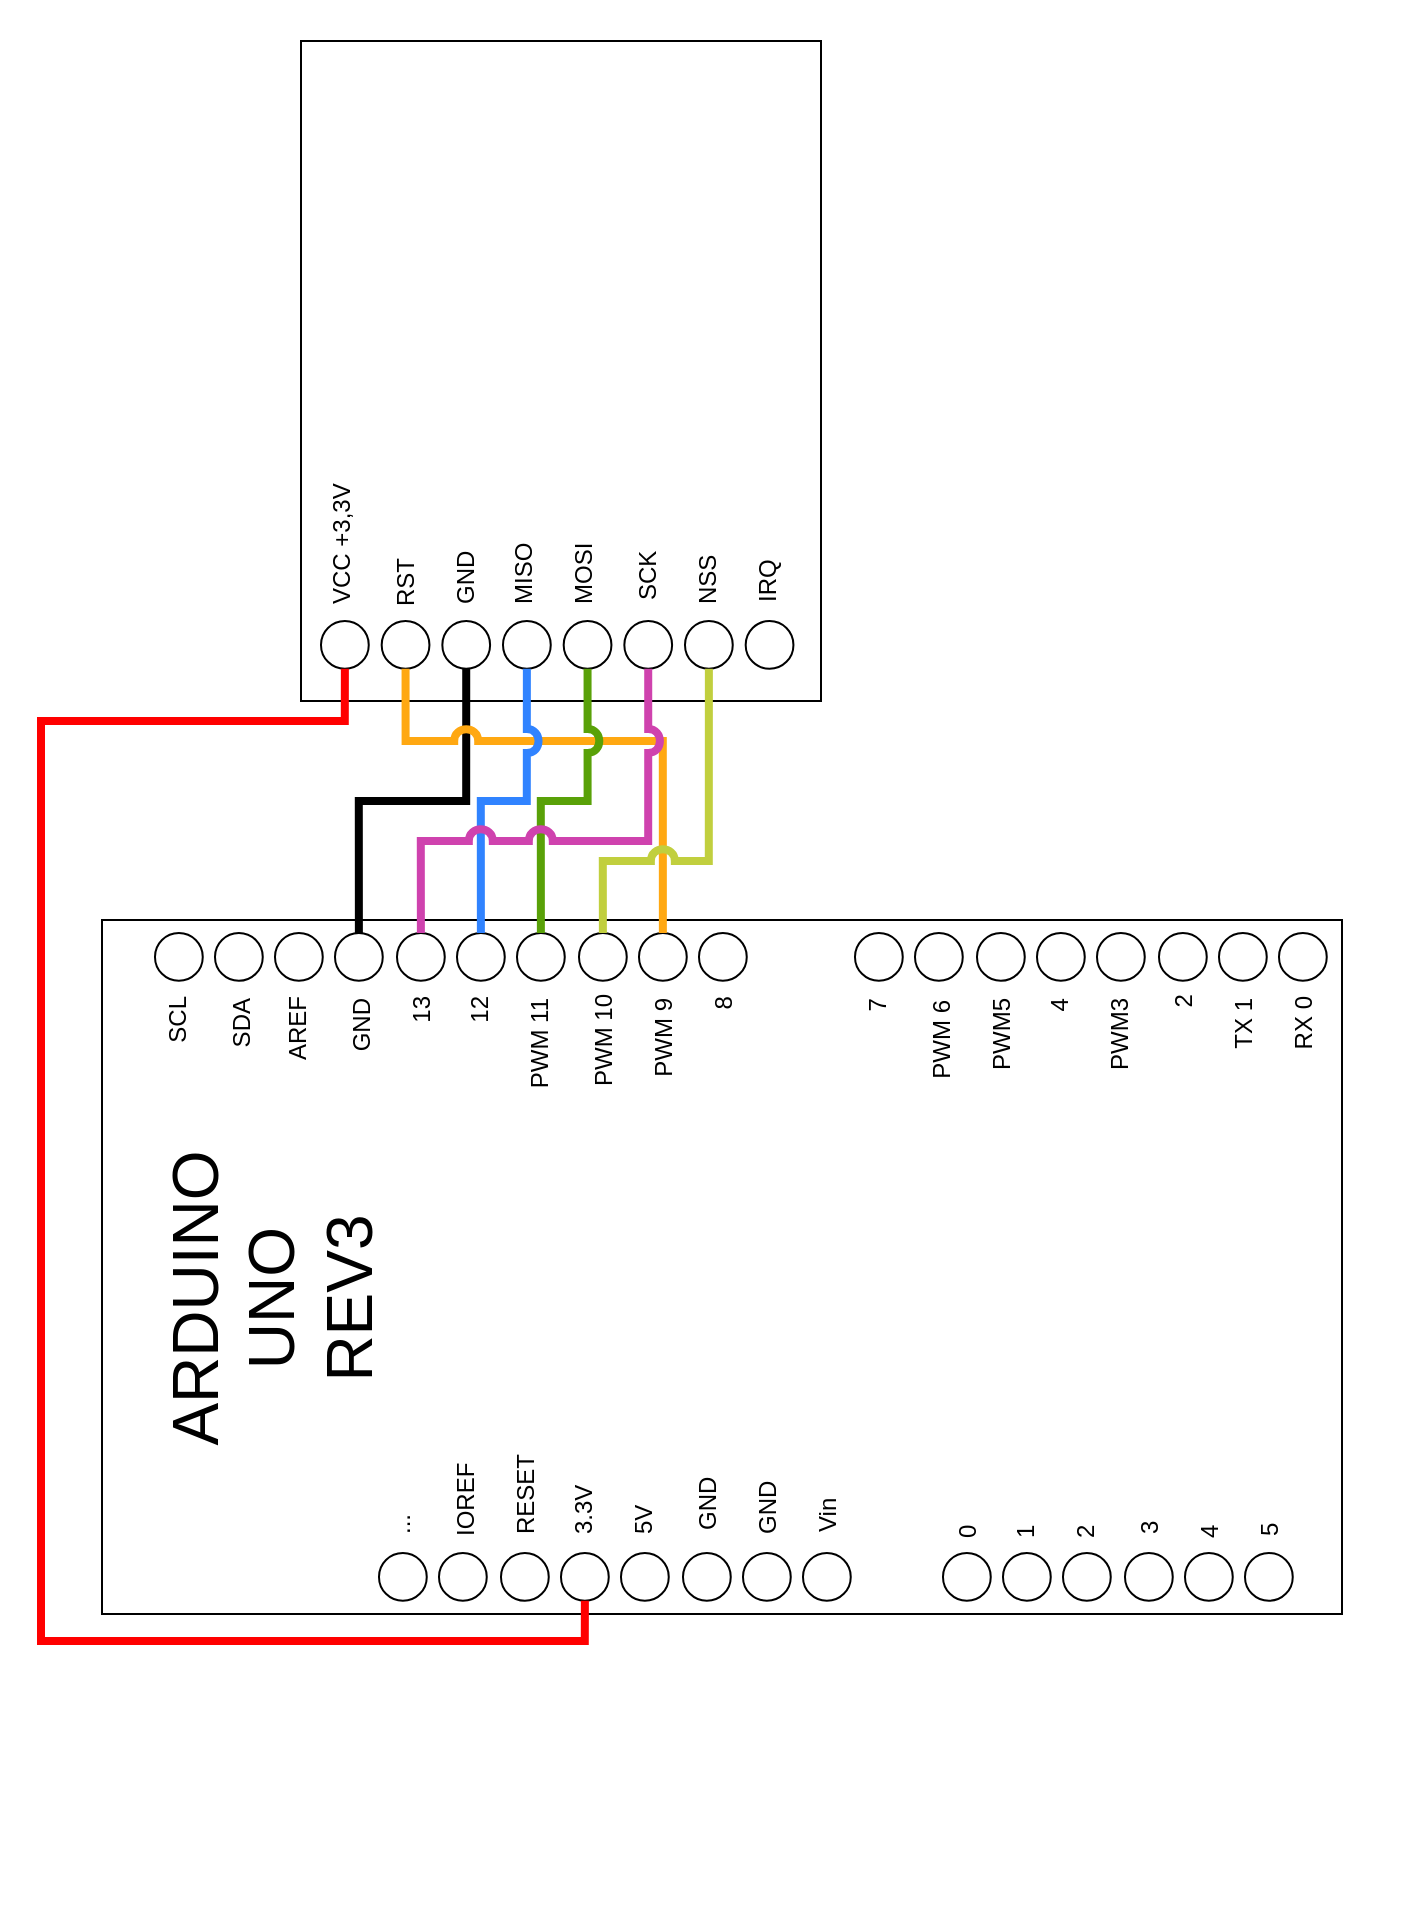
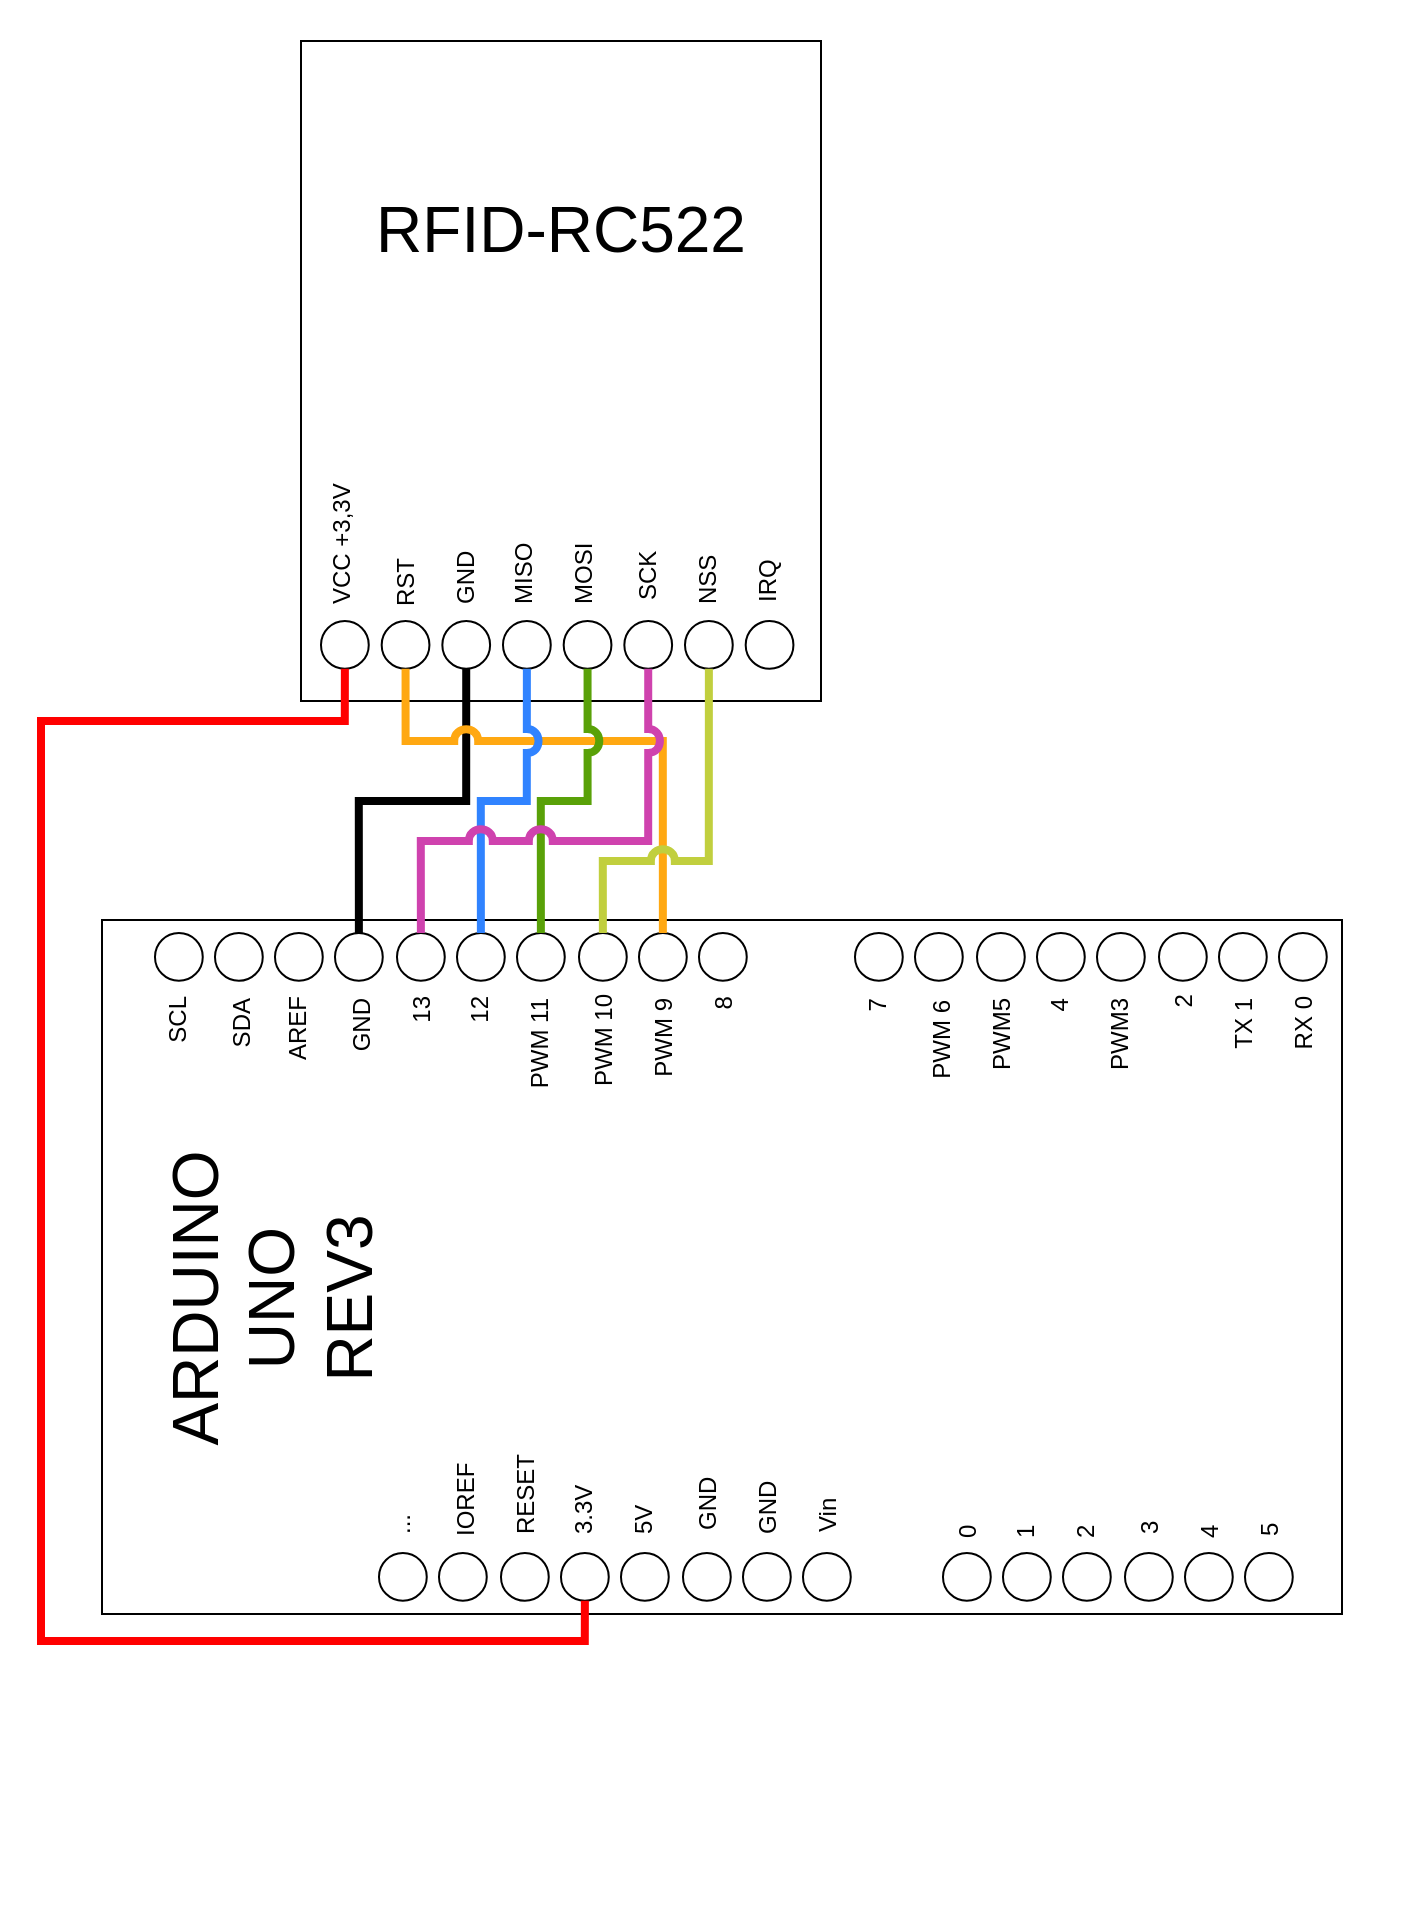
none -> (561, 231)
